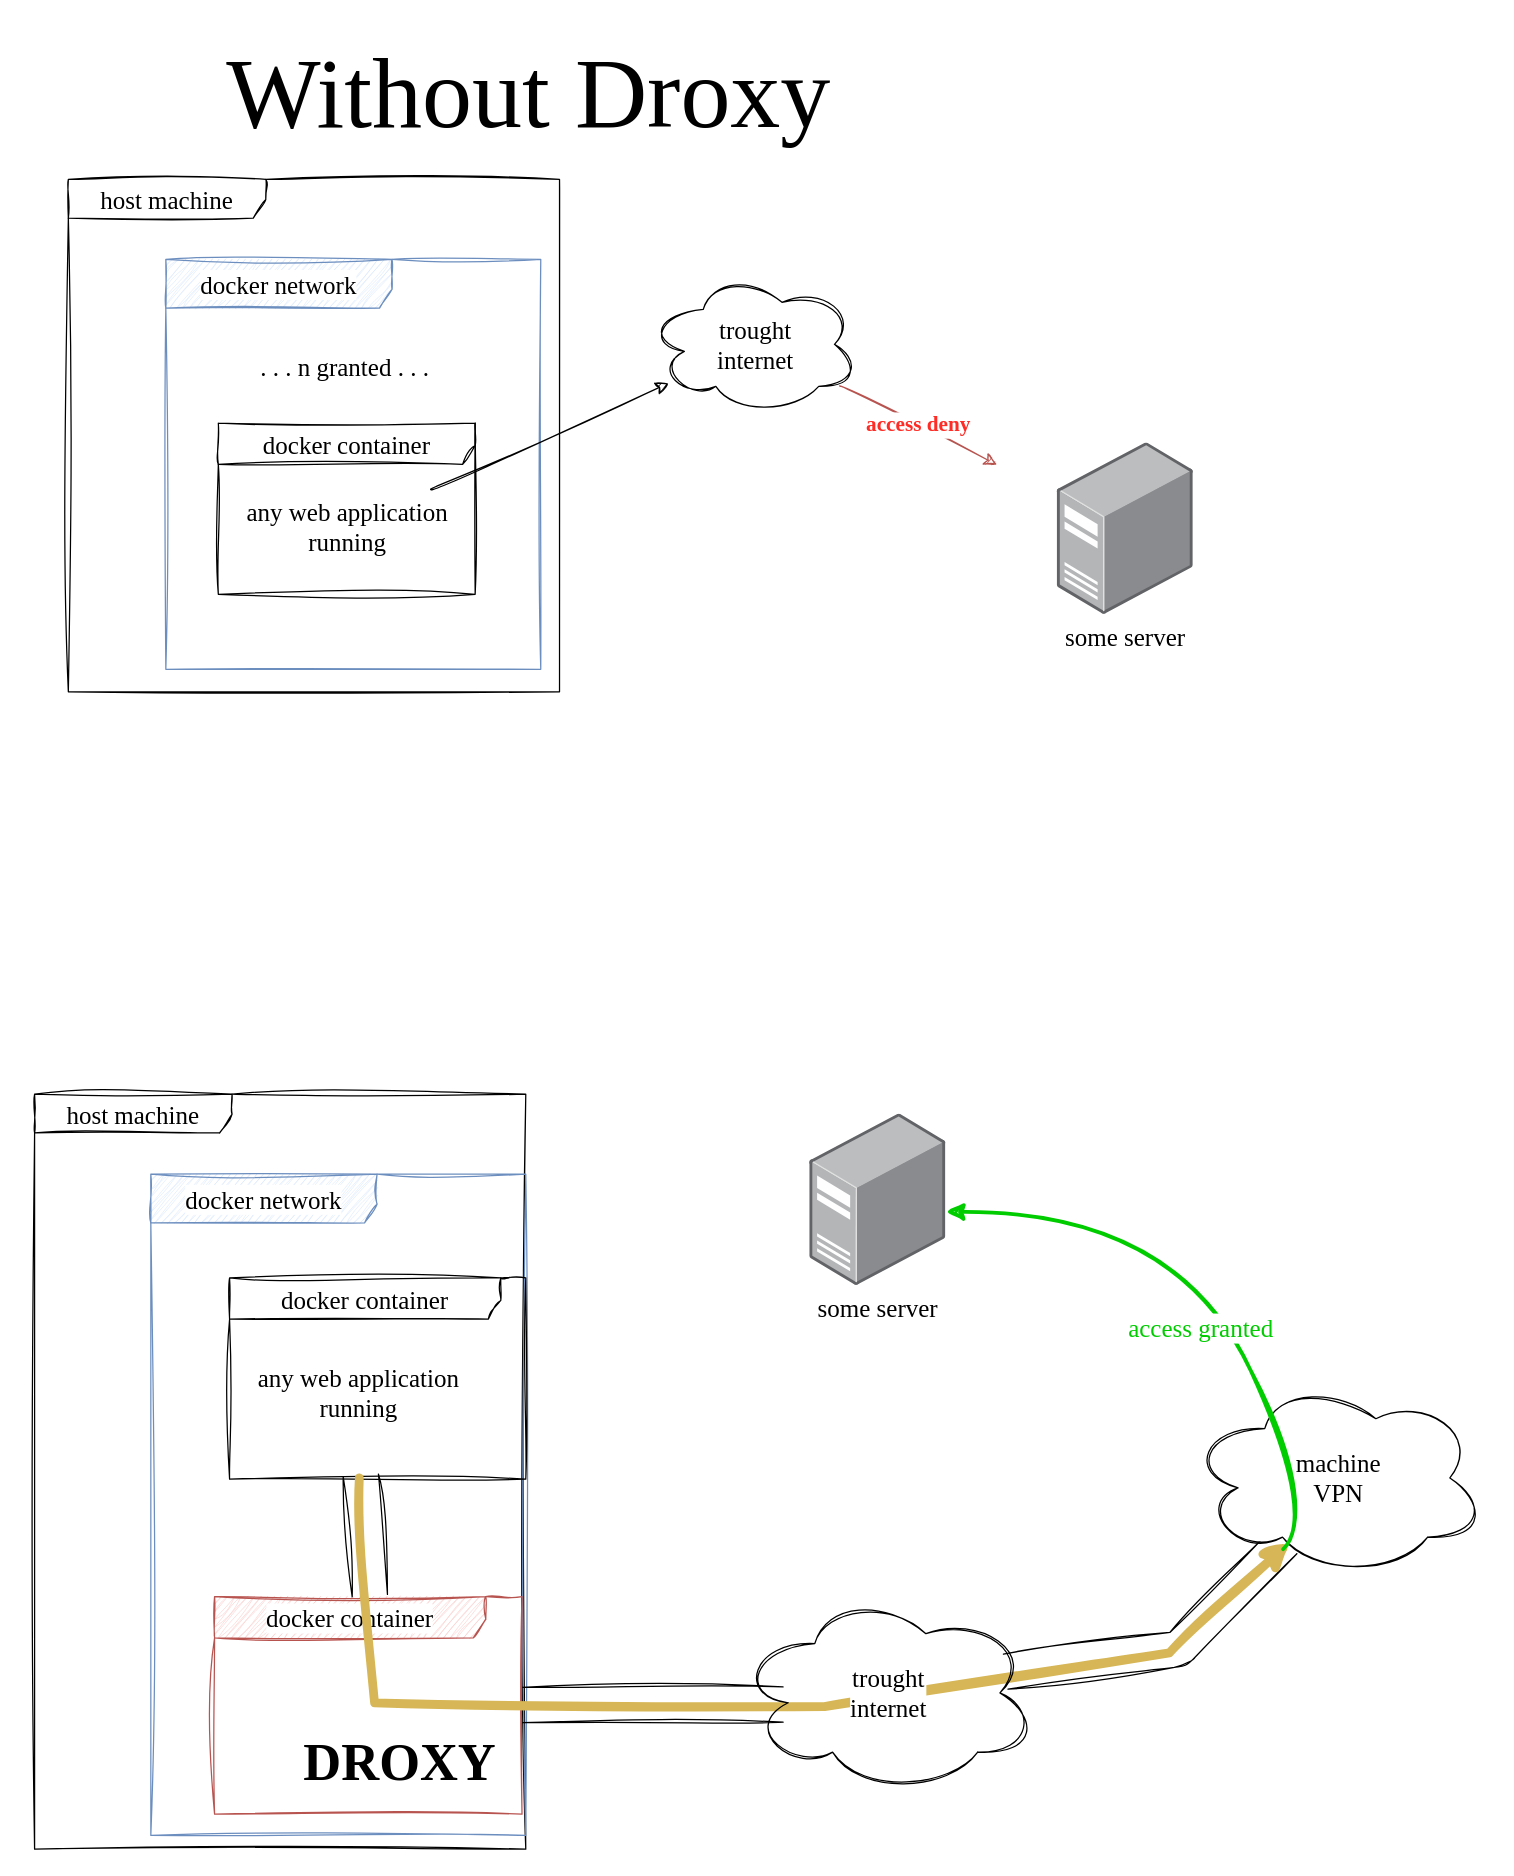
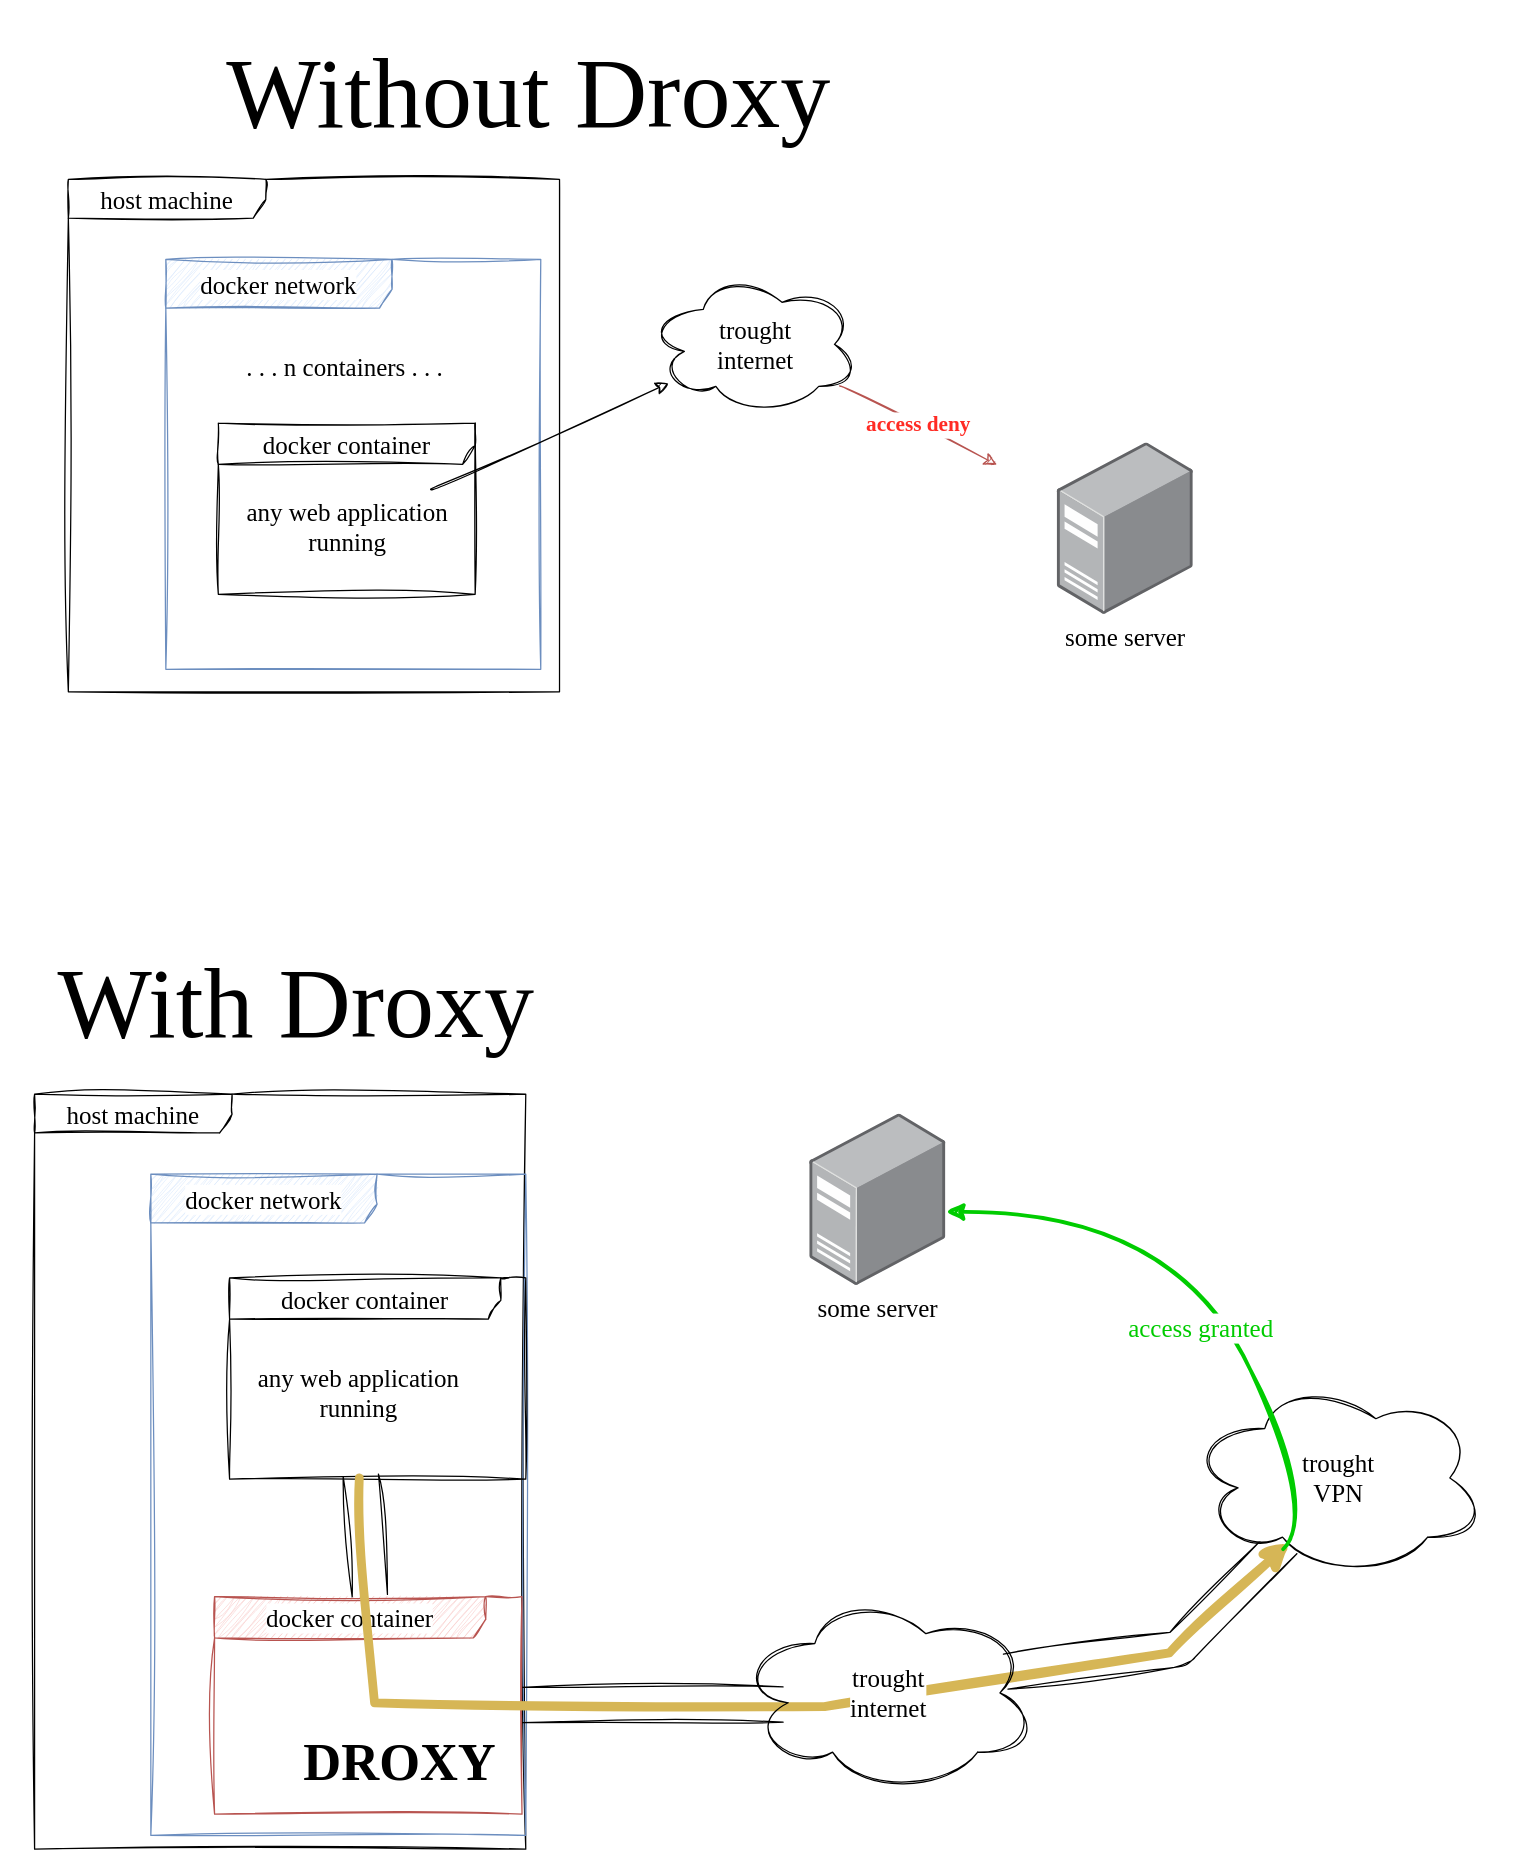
(345, 367) -> (345, 367)
none -> (296, 1003)
(1339, 1478) -> (1339, 1478)
